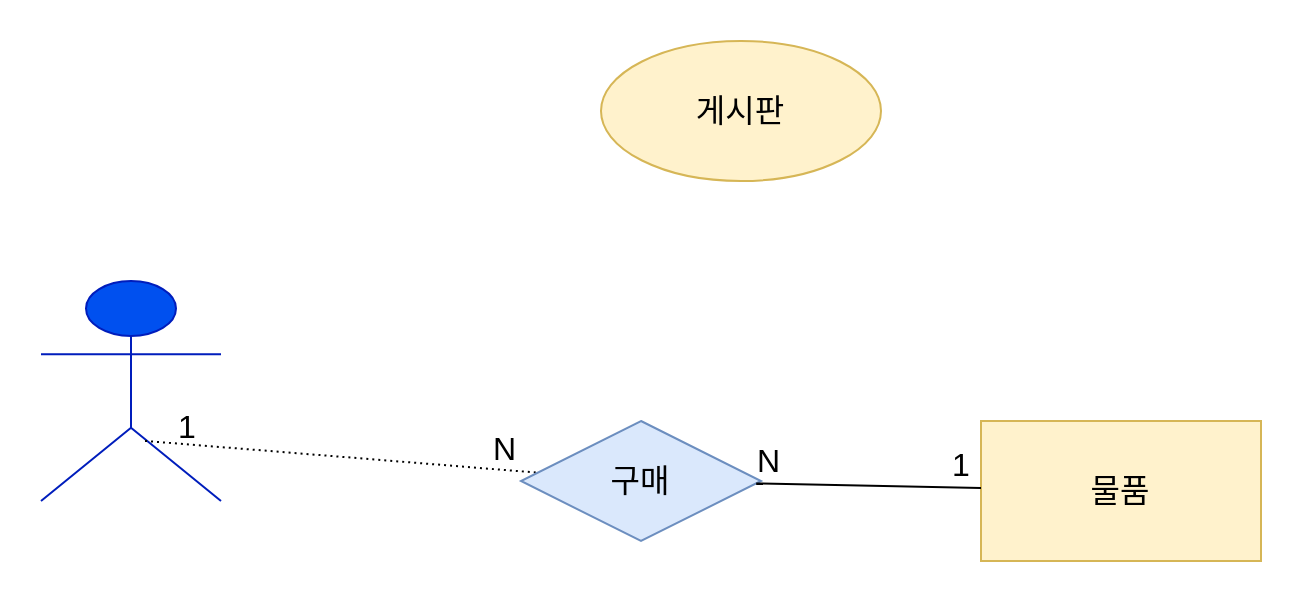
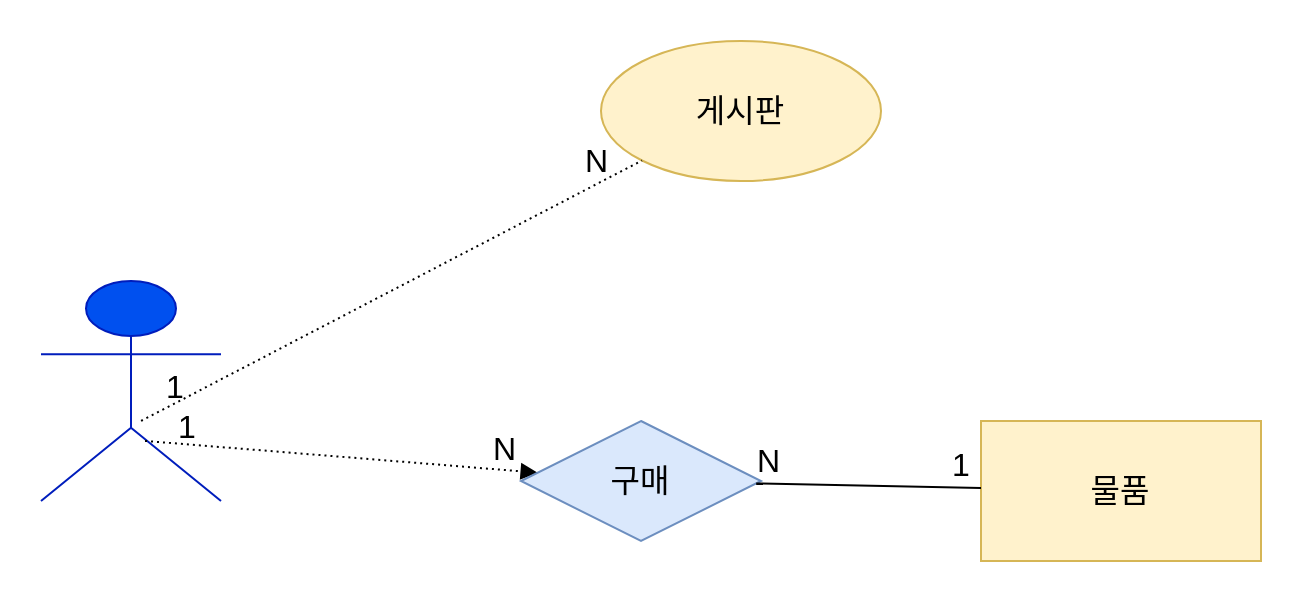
none -> (393, 290)
(526, 472) -> (520, 471)
